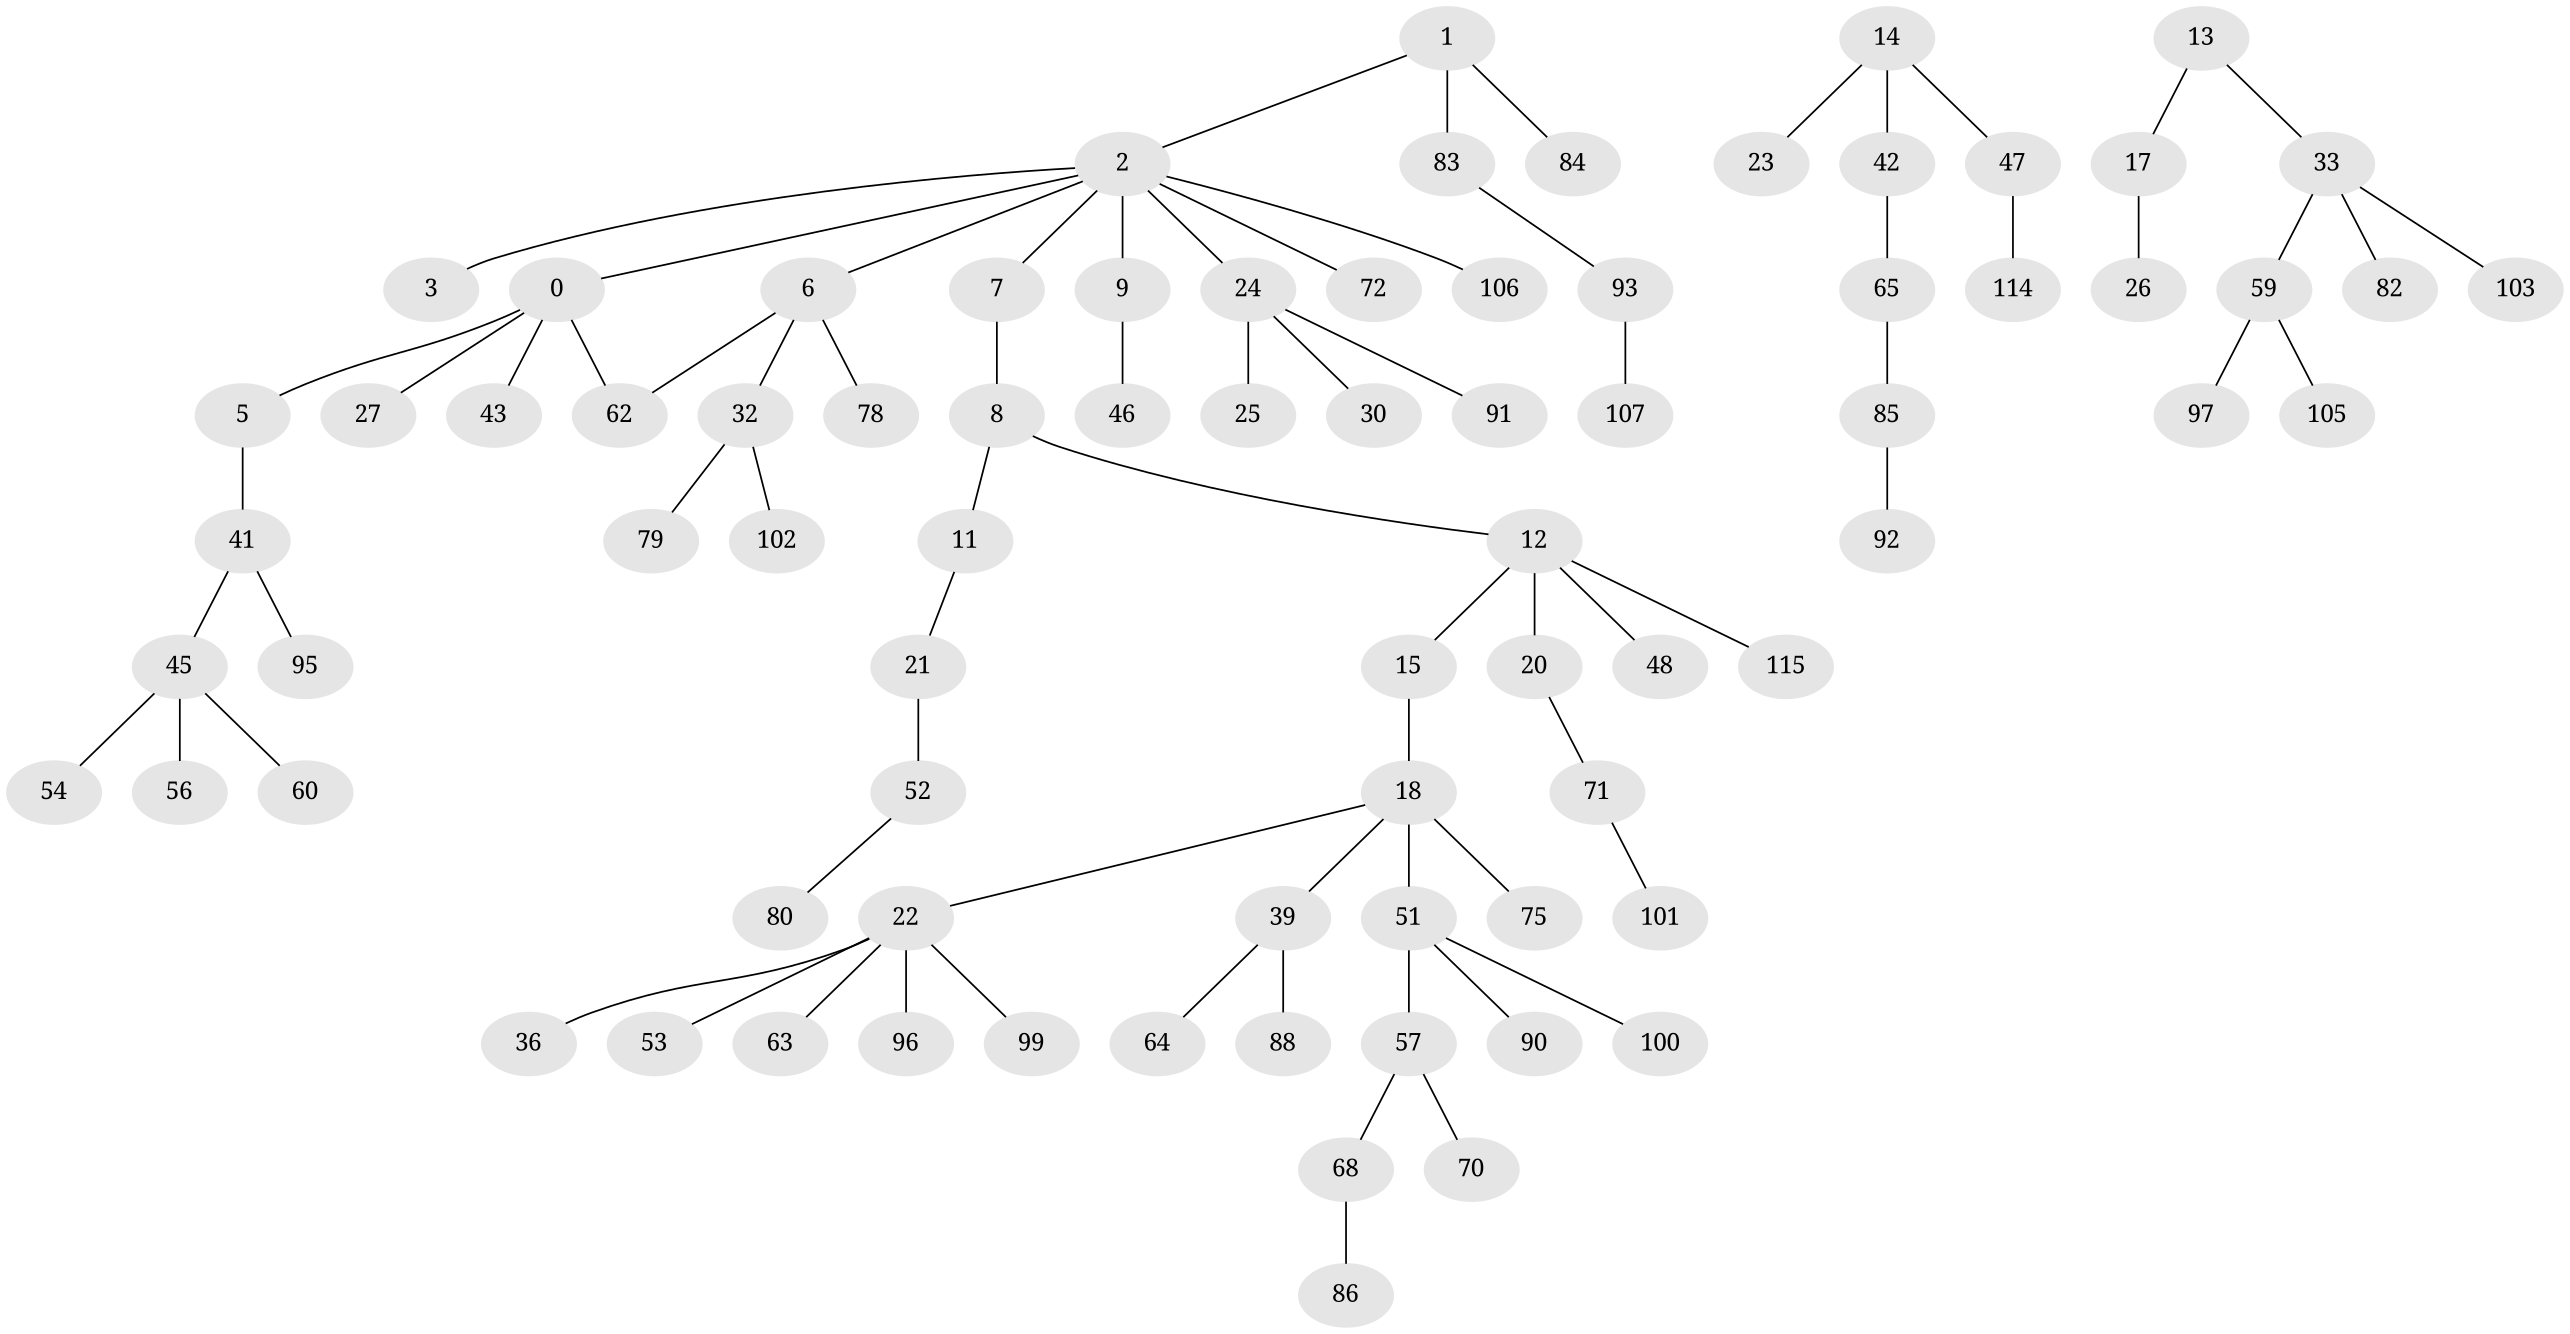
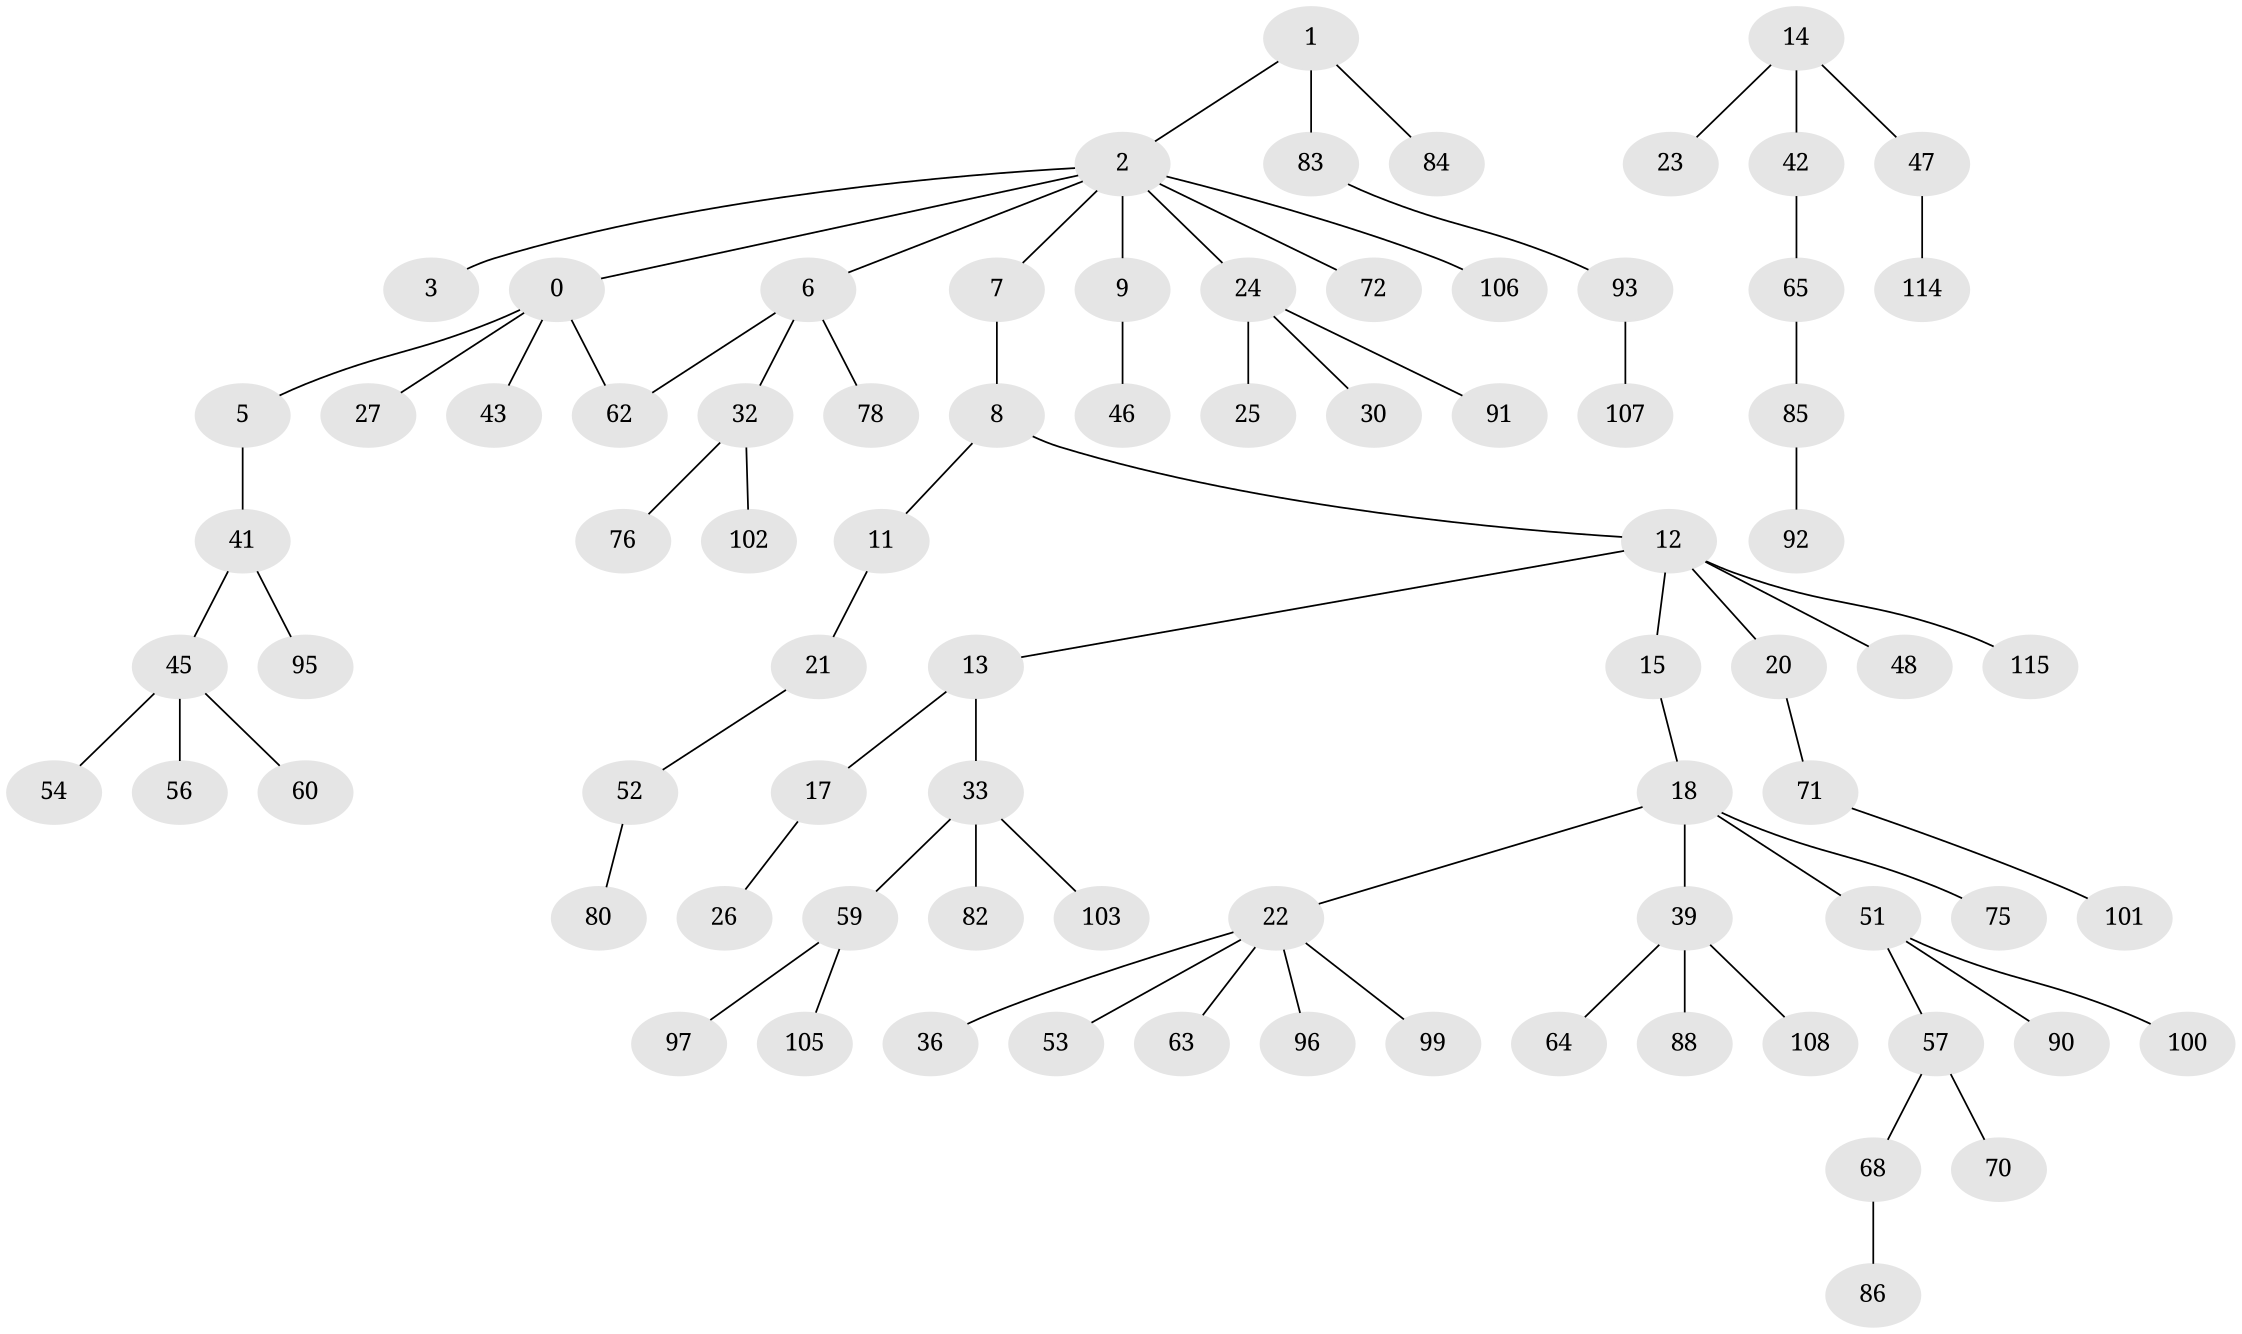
(651, 541) -> (623, 541)
none -> (1323, 604)
none -> (1810, 1044)
